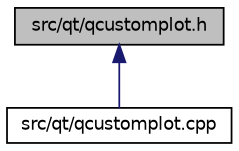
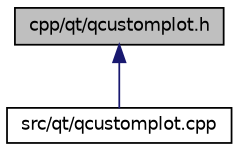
(119, 26) -> (119, 26)
